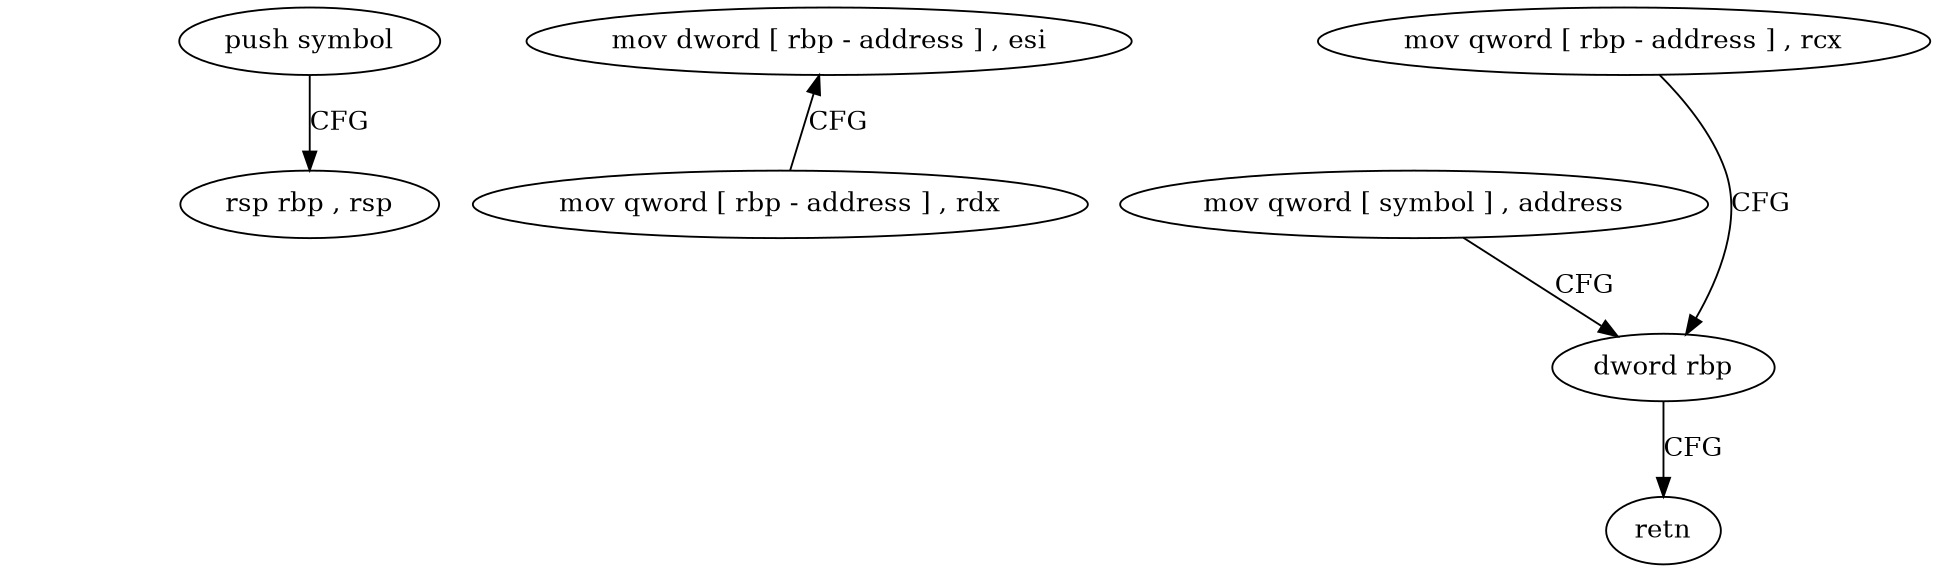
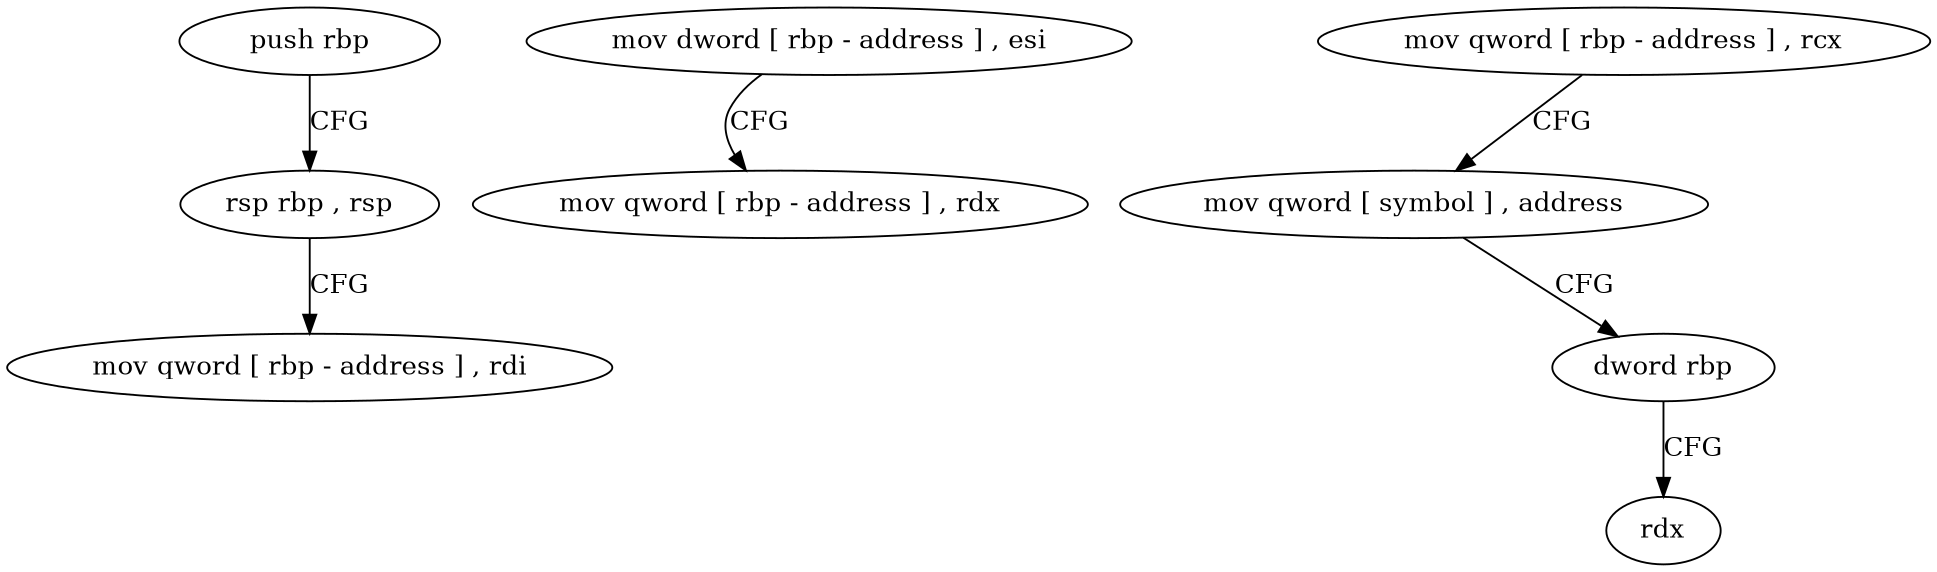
(310, 41) -> (310, 41)
(802, 132) -> (729, 109)
(1730, 189) -> (1527, 117)
none -> (310, 368)
(1663, 531) -> (1663, 531)
